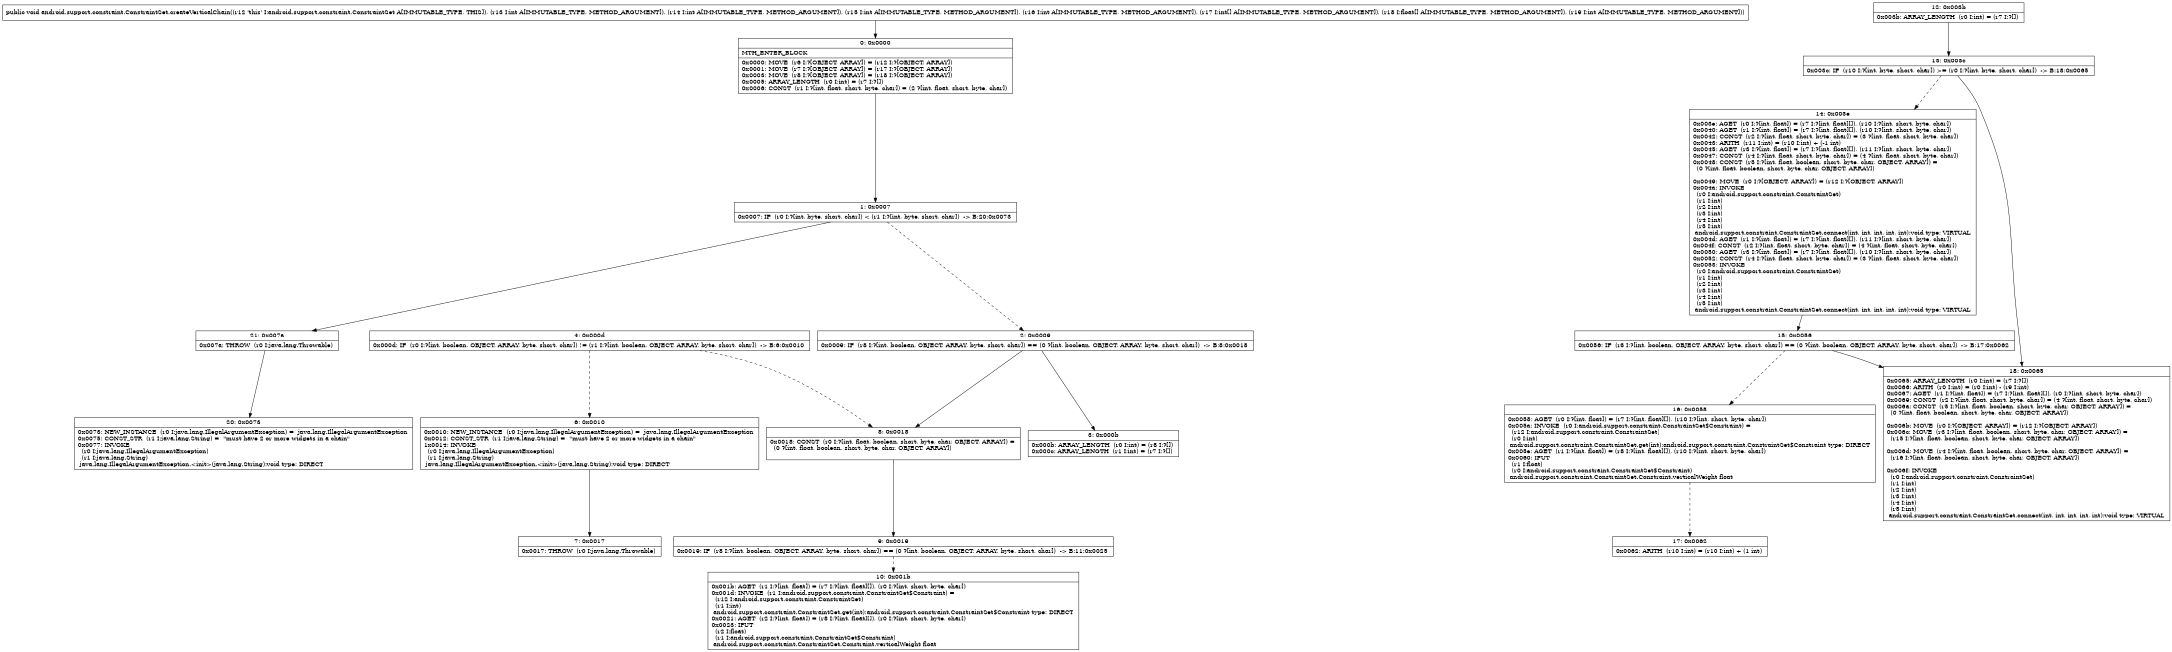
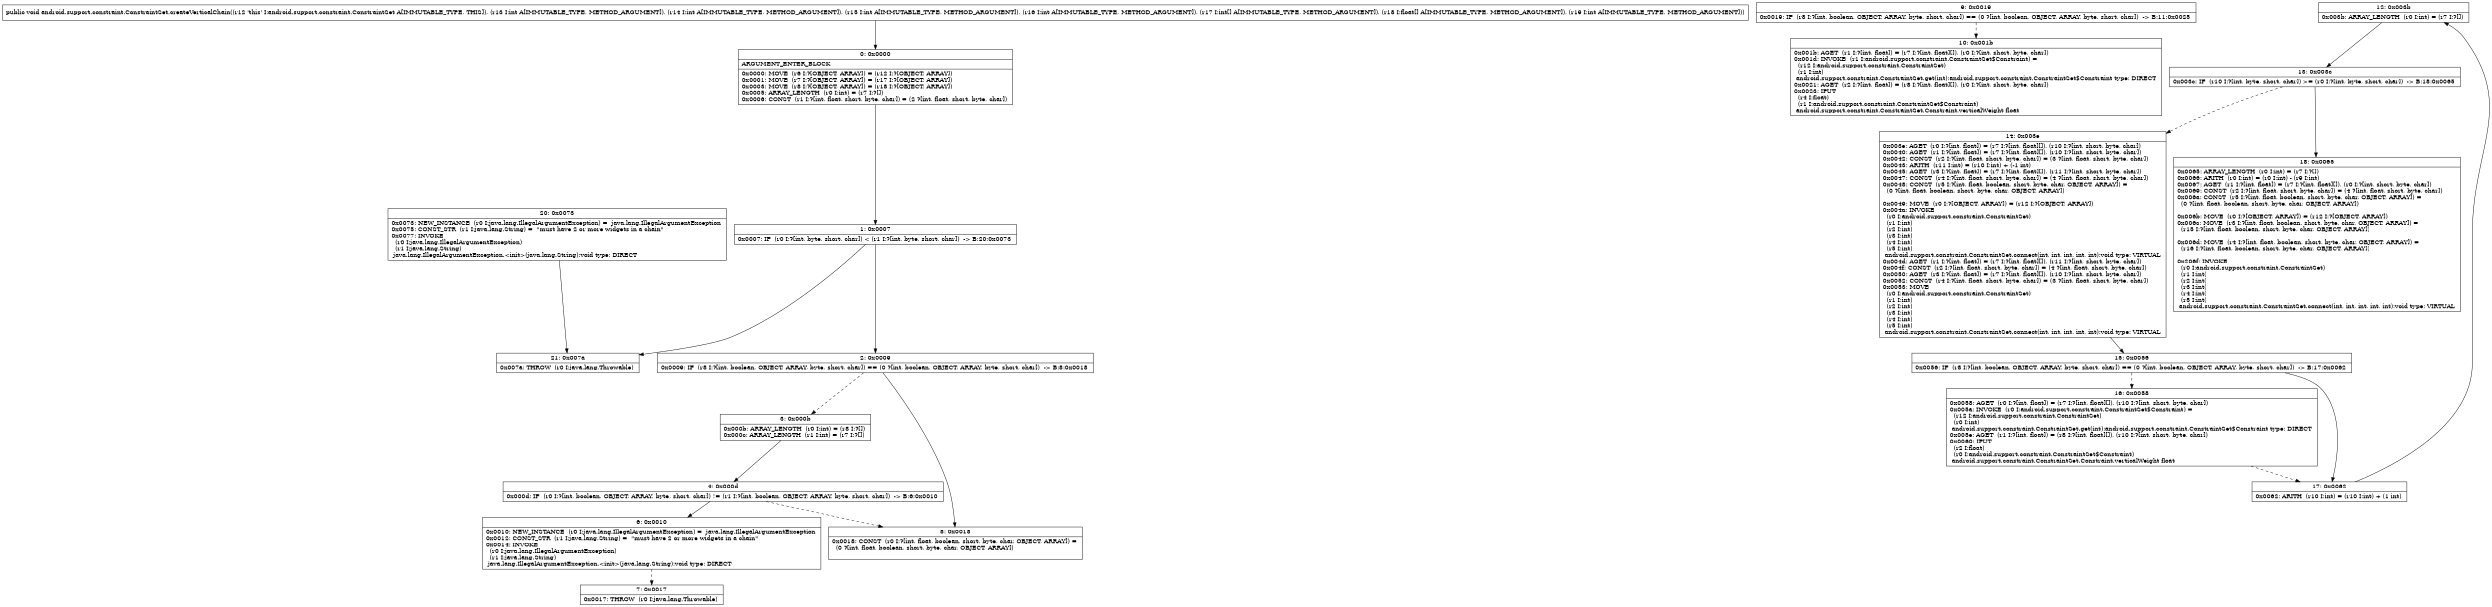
(775, 53) -> (786, 64)
(1721, 265) -> (1908, 287)
none -> (2472, 274)
(954, 275) -> (875, 297)
(1856, 358) -> (2334, 412)
(258, 382) -> (563, 305)
(590, 382) -> (701, 508)
(1067, 389) -> (839, 392)
(452, 445) -> (514, 545)
none -> (759, 460)
(1525, 464) -> (1967, 448)
(1914, 471) -> (2204, 262)
(893, 496) -> none
(590, 501) -> (652, 575)
(729, 632) -> (1812, 98)
